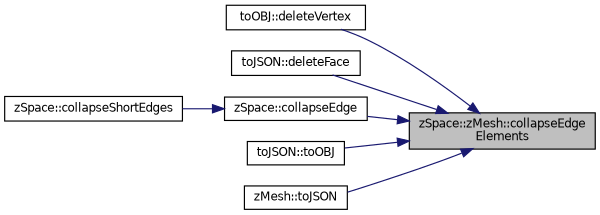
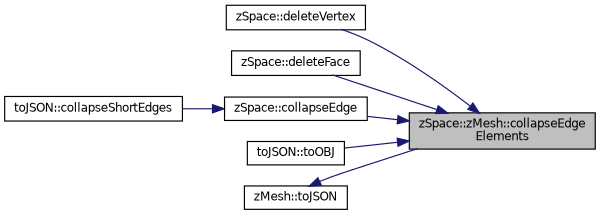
(296, 18) -> (296, 18)
(296, 63) -> (296, 63)
(94, 109) -> (94, 109)
(405, 173) -> (369, 164)
